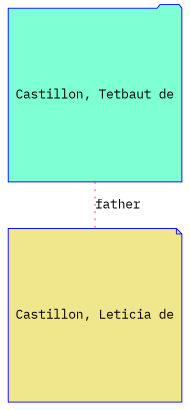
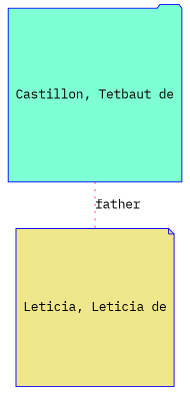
(95, 315) -> (95, 308)
